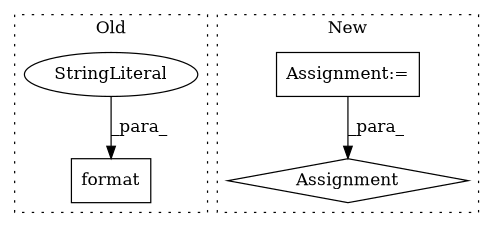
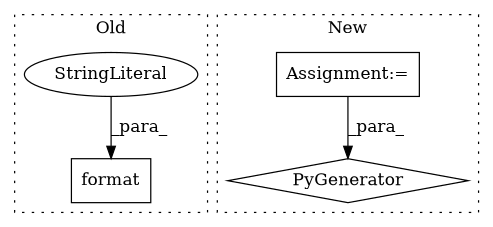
(348, 181) -> (348, 181)
